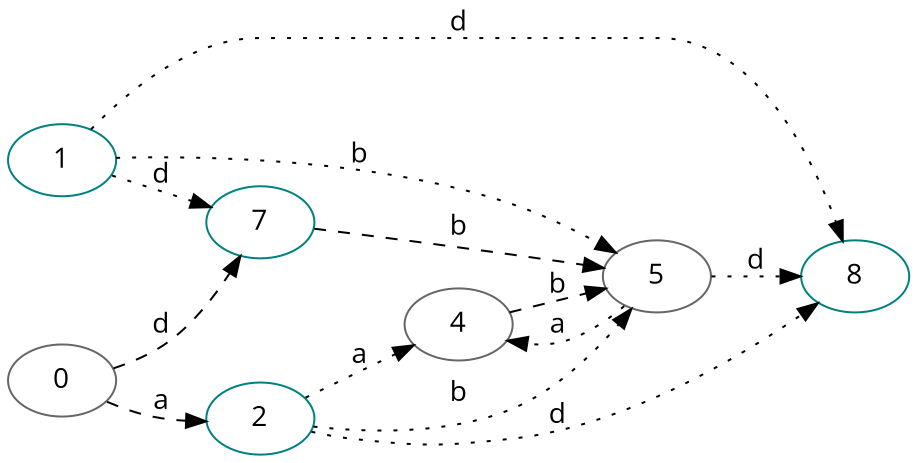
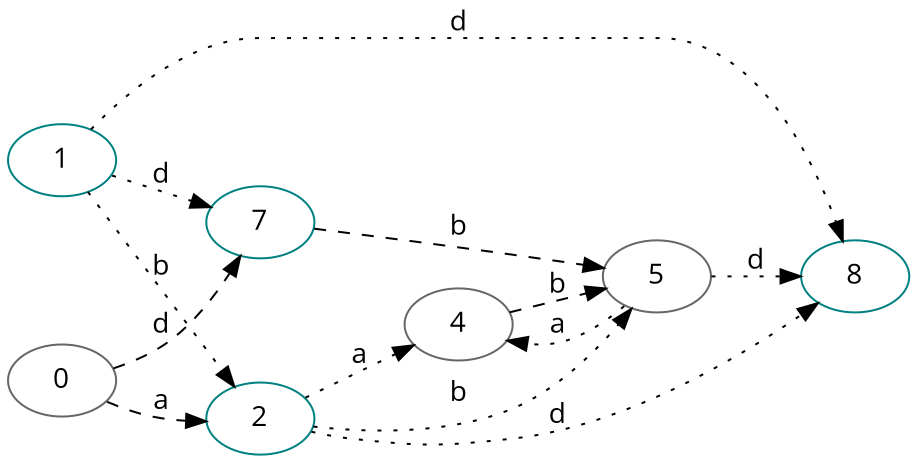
(363, 171) -> (155, 281)
